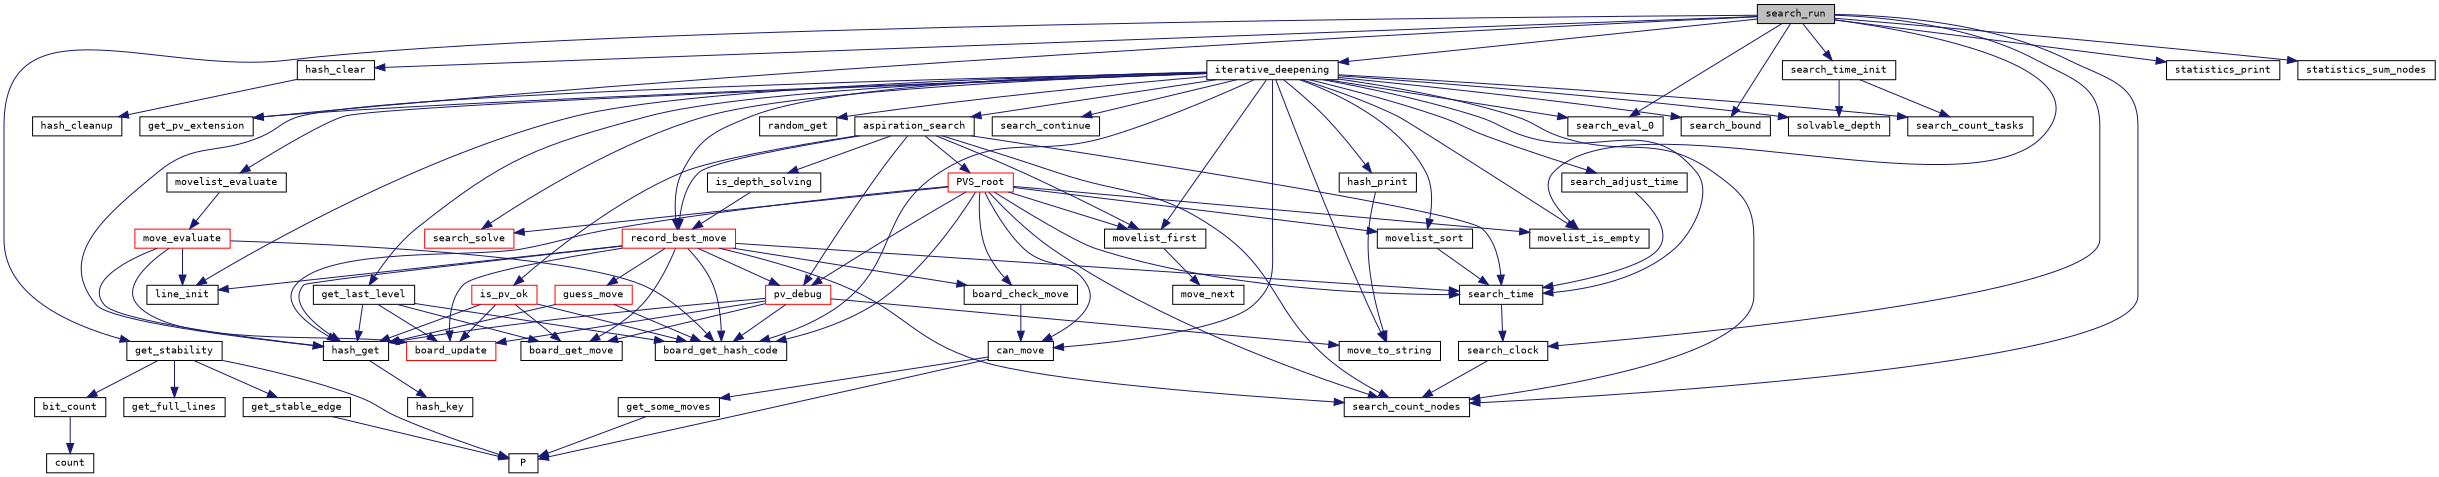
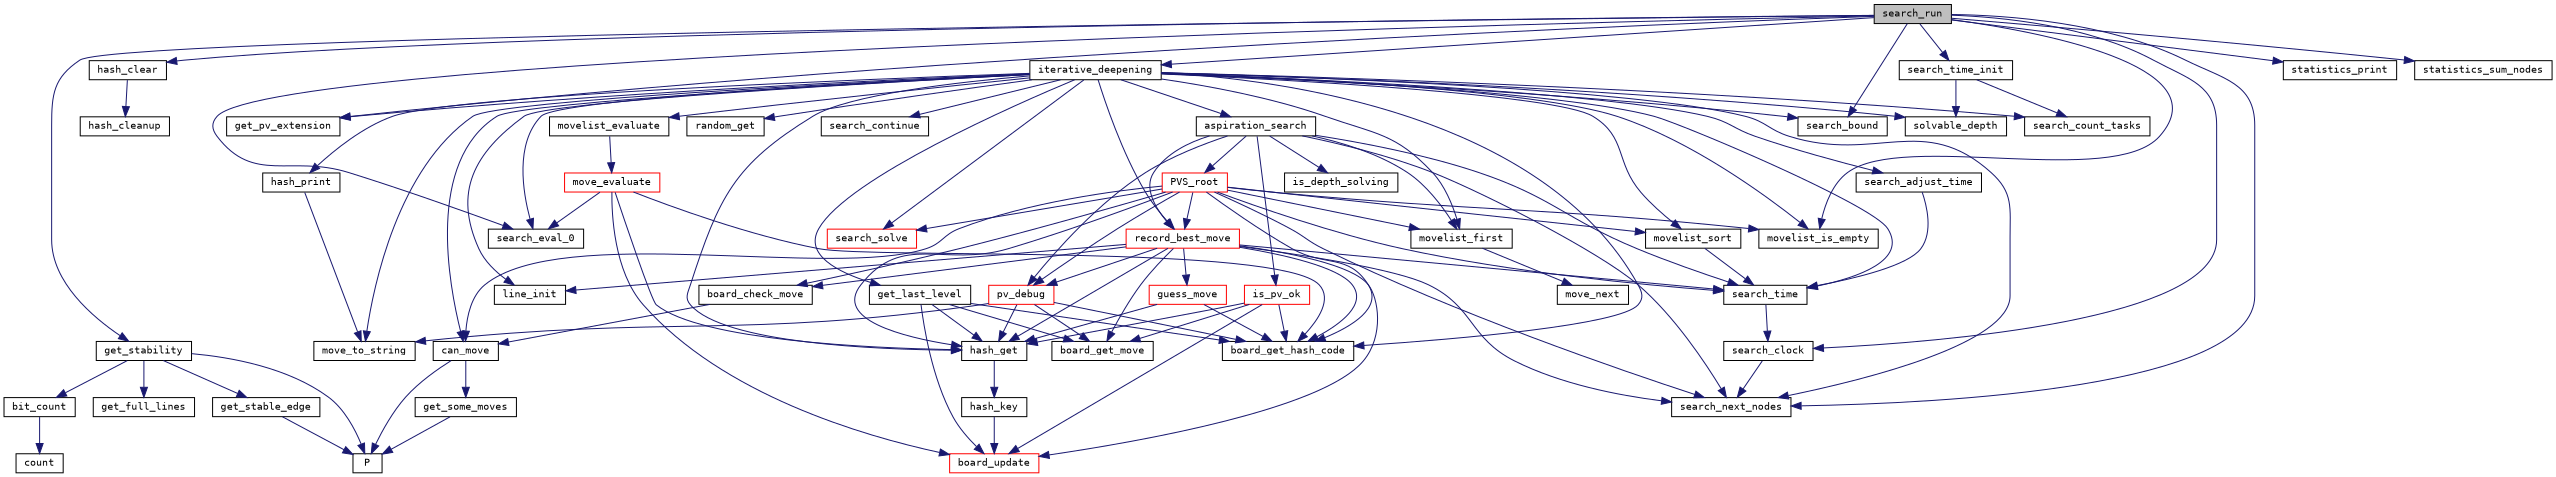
(733, 203) -> (1190, 206)
(183, 262) -> (578, 208)
(636, 321) -> (994, 430)
(1407, 407) -> (1731, 407)
